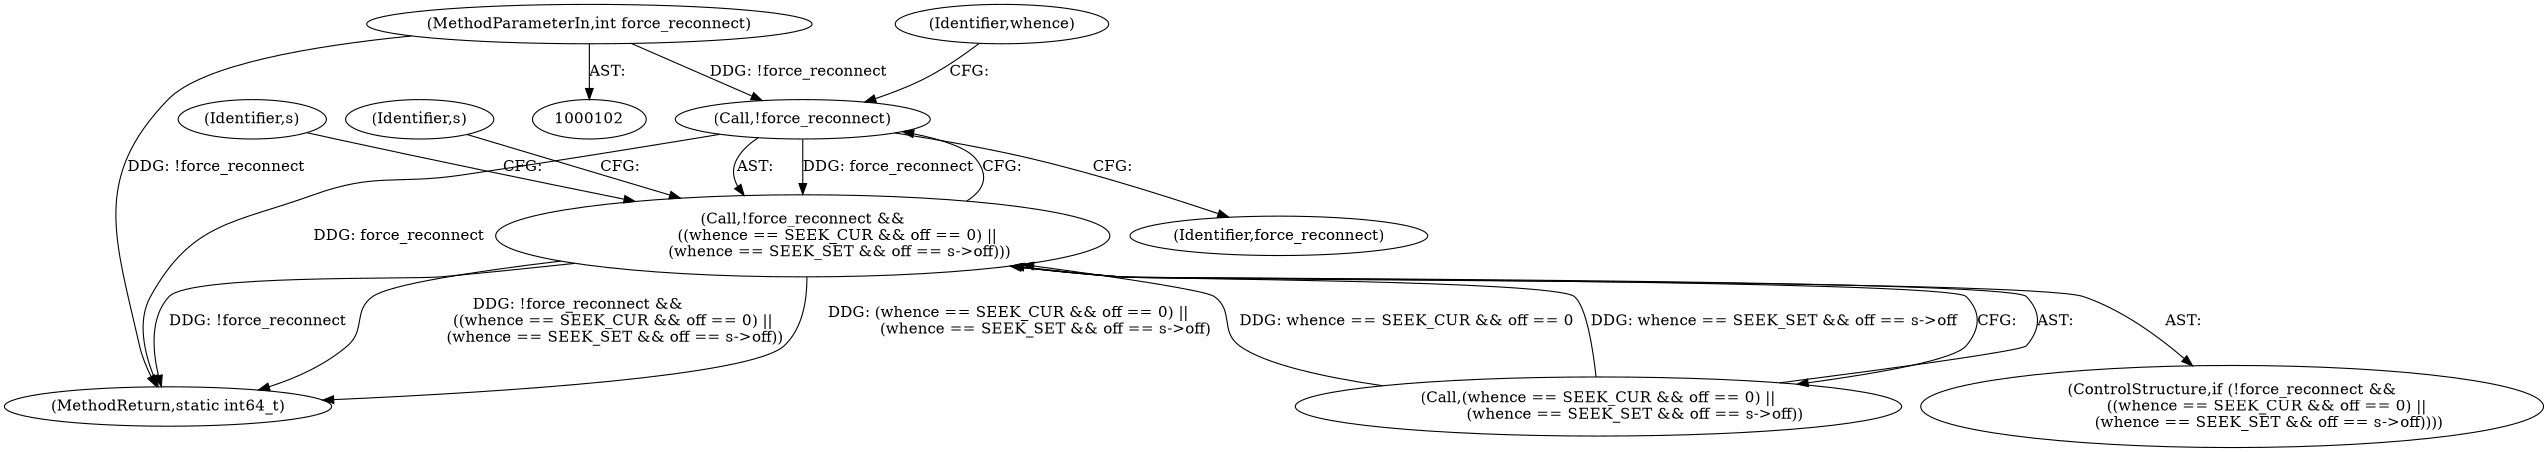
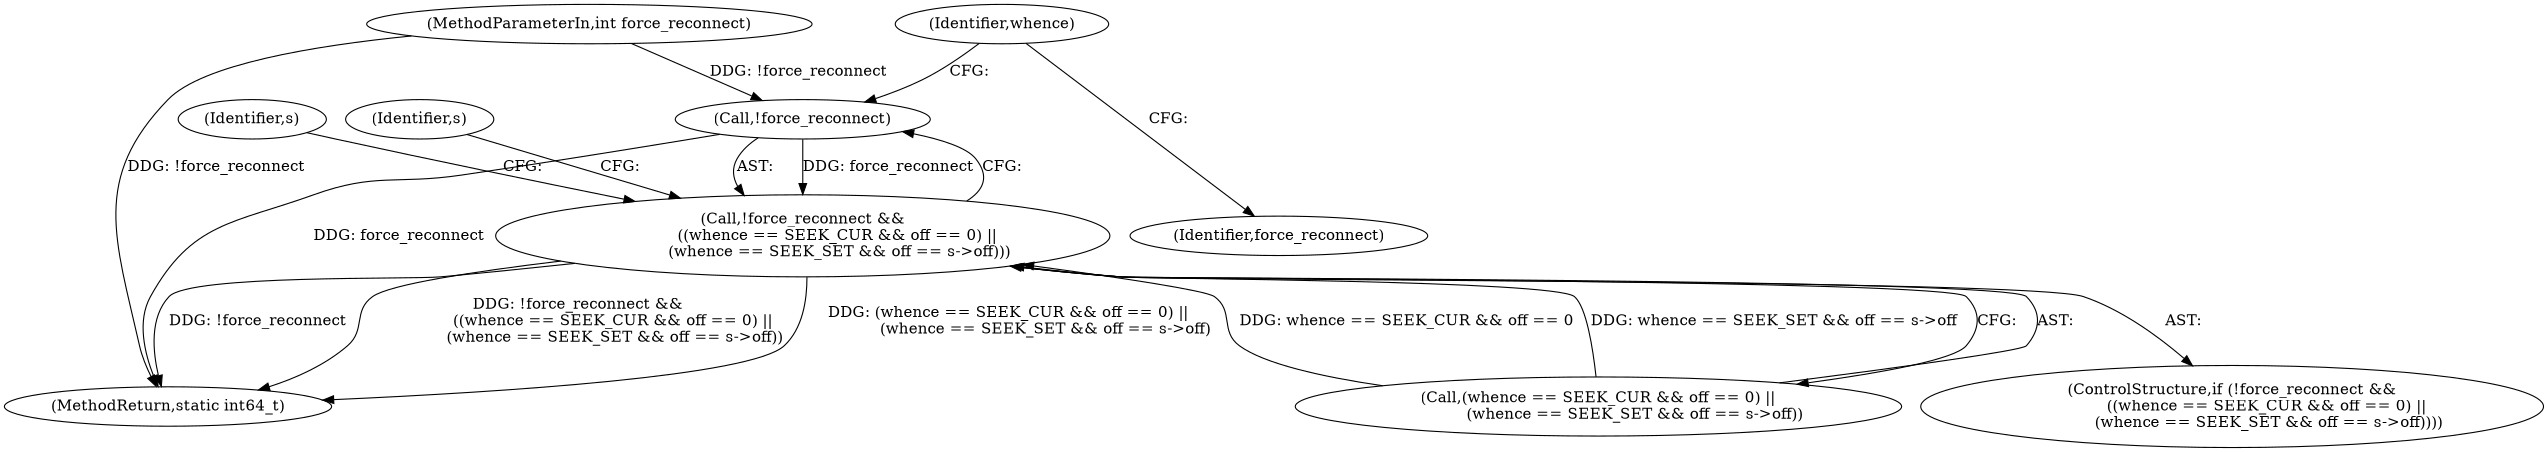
(589, 119) -> none
(1058, 165) -> (1136, 126)
